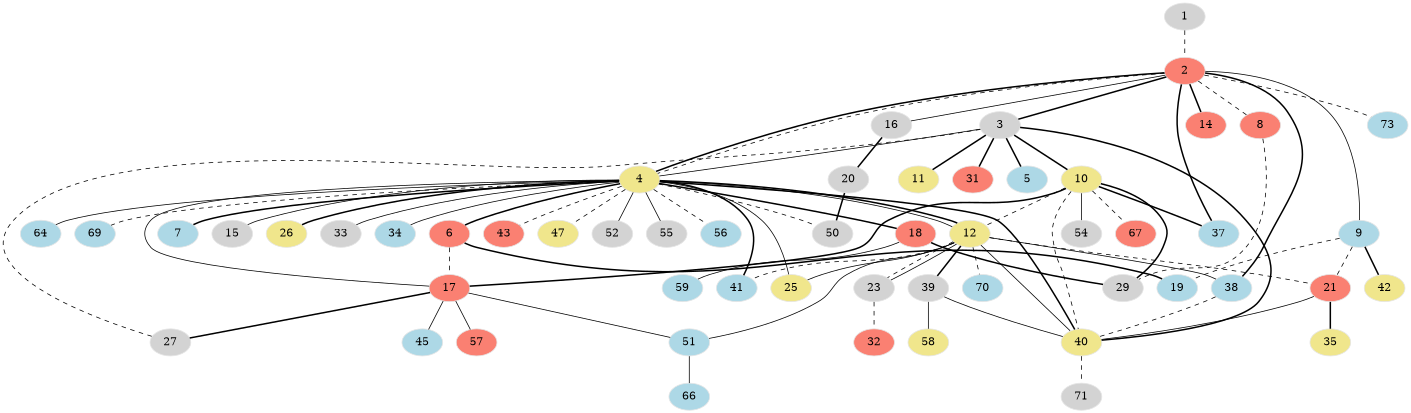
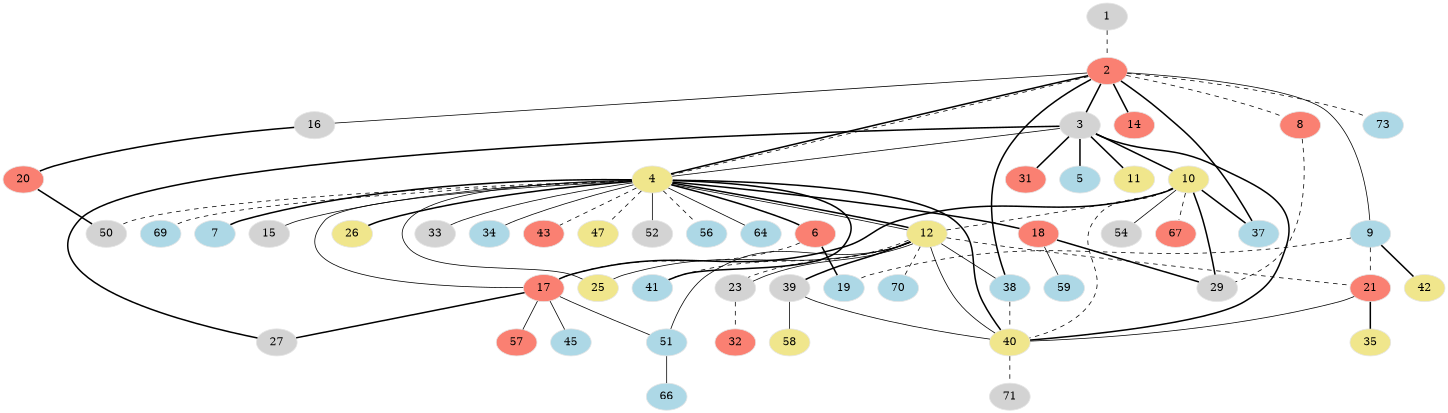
(388, 162) -> (442, 154)
(848, 179) -> (23, 179)
(667, 234) -> none
